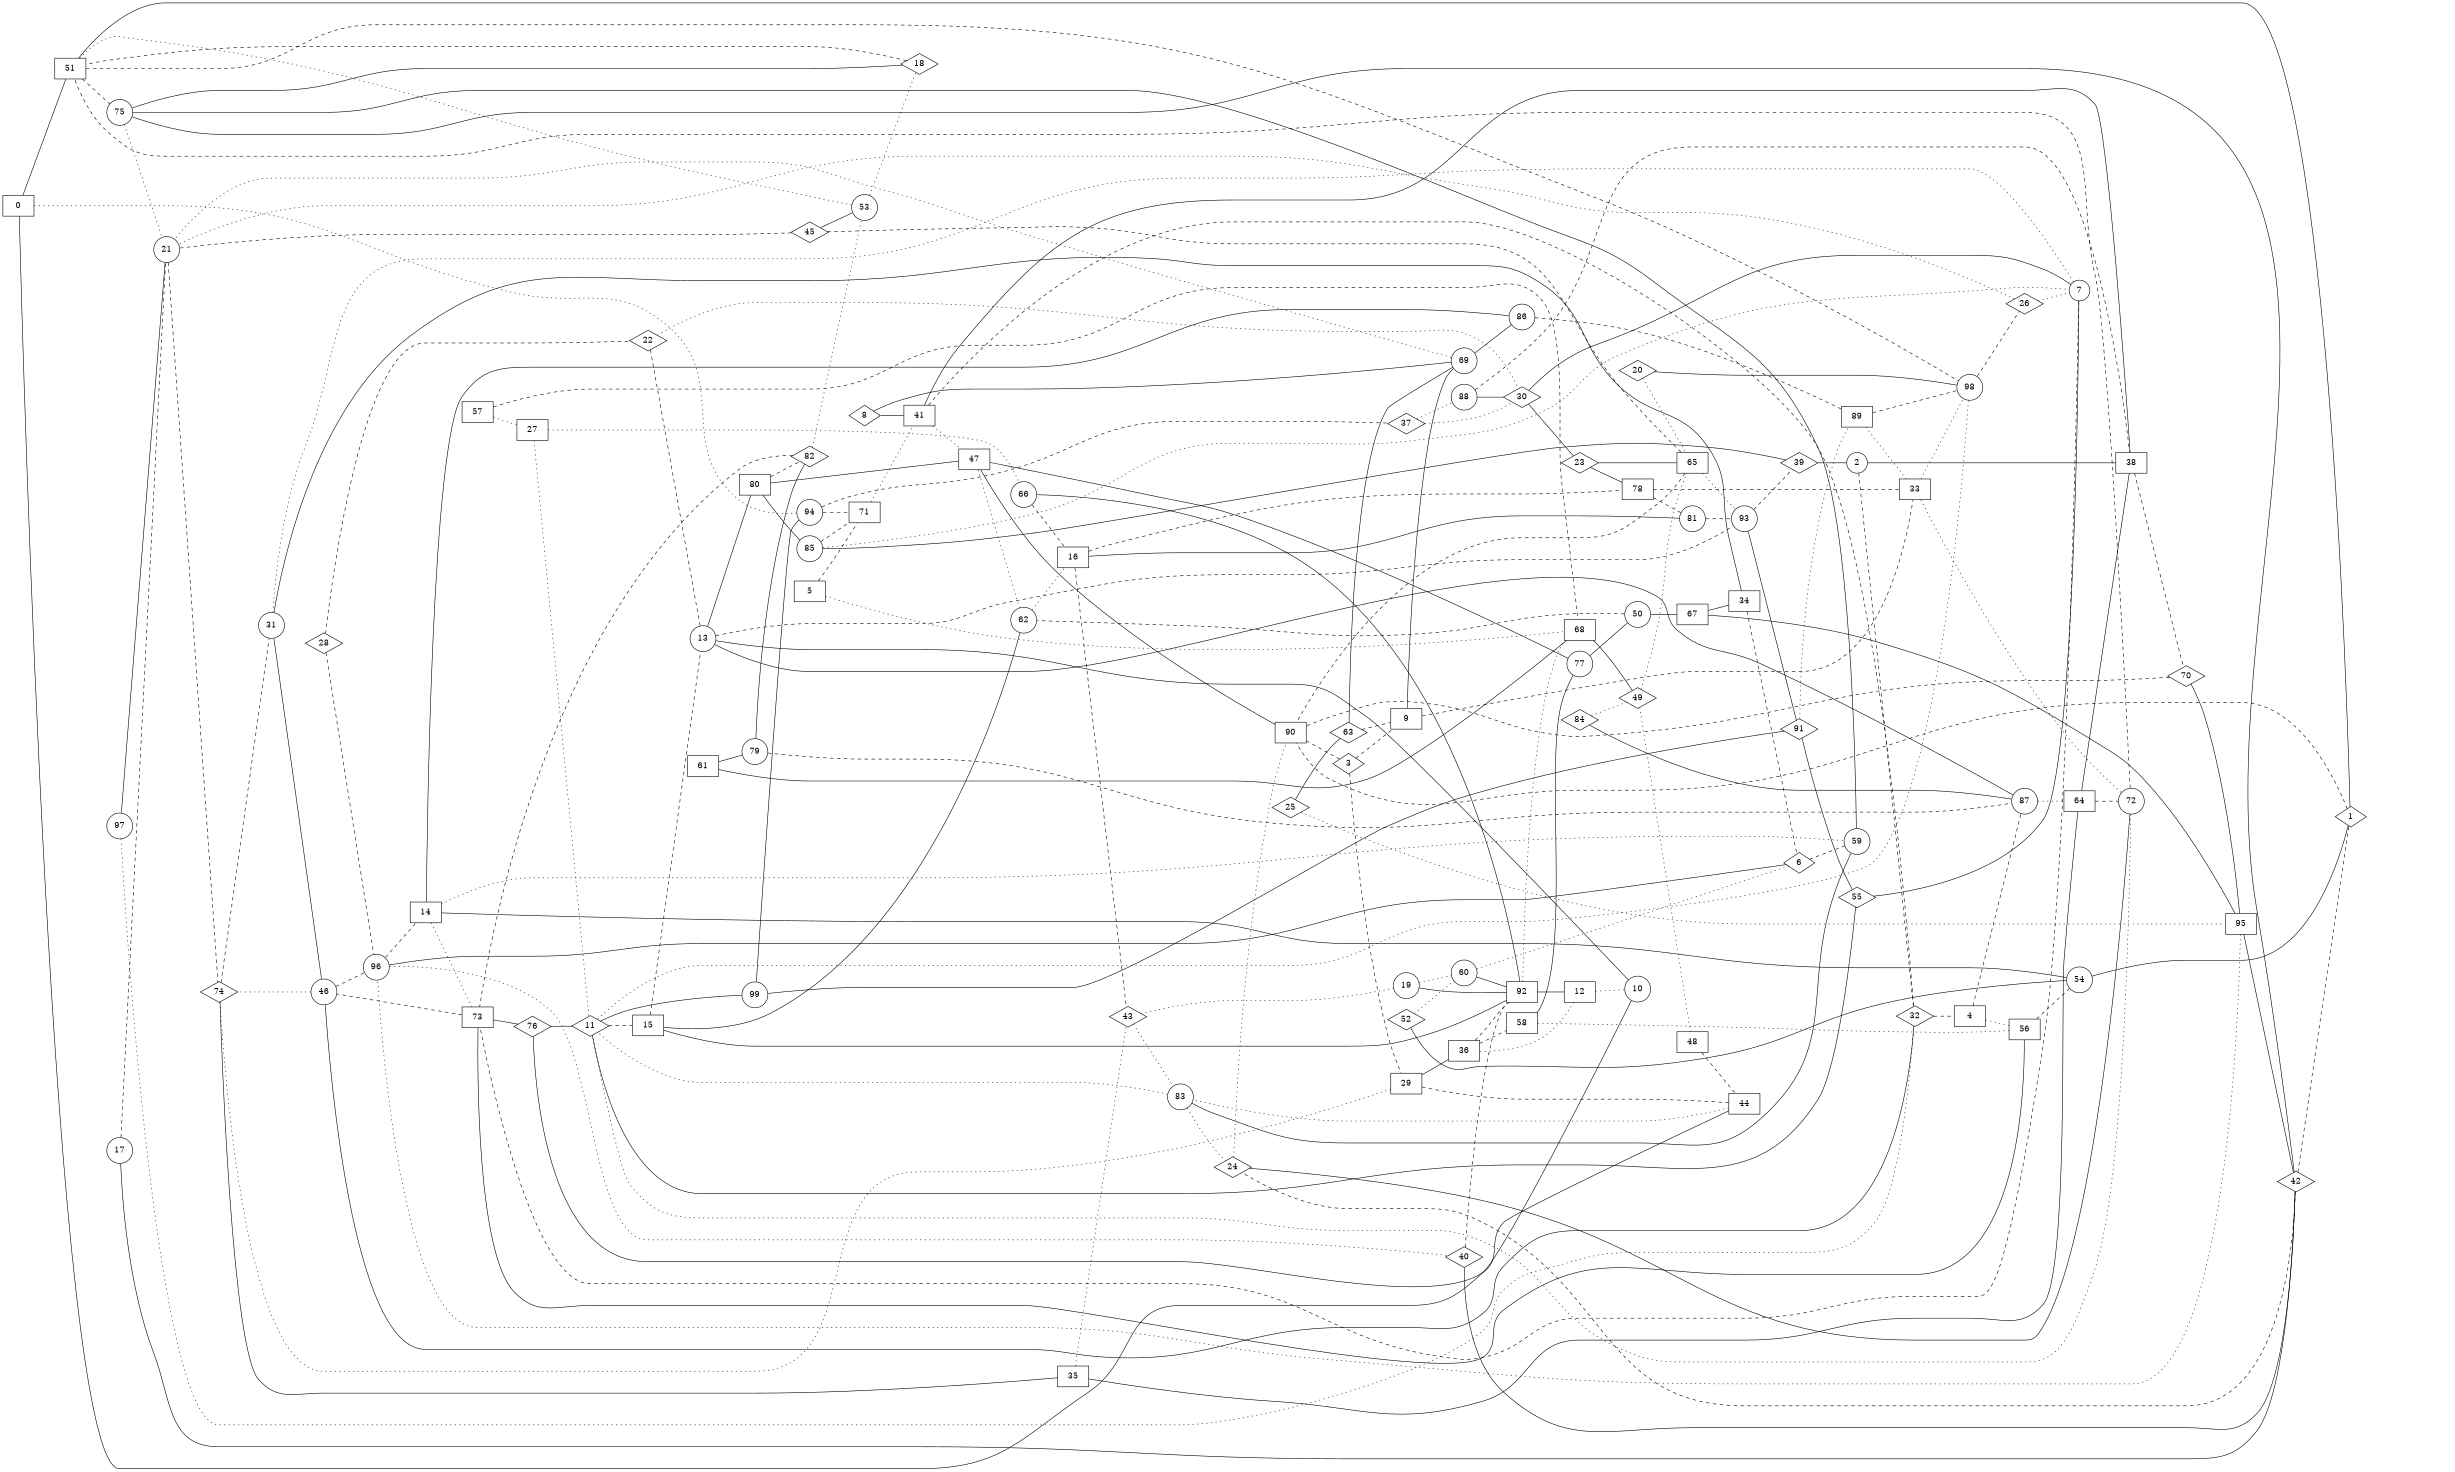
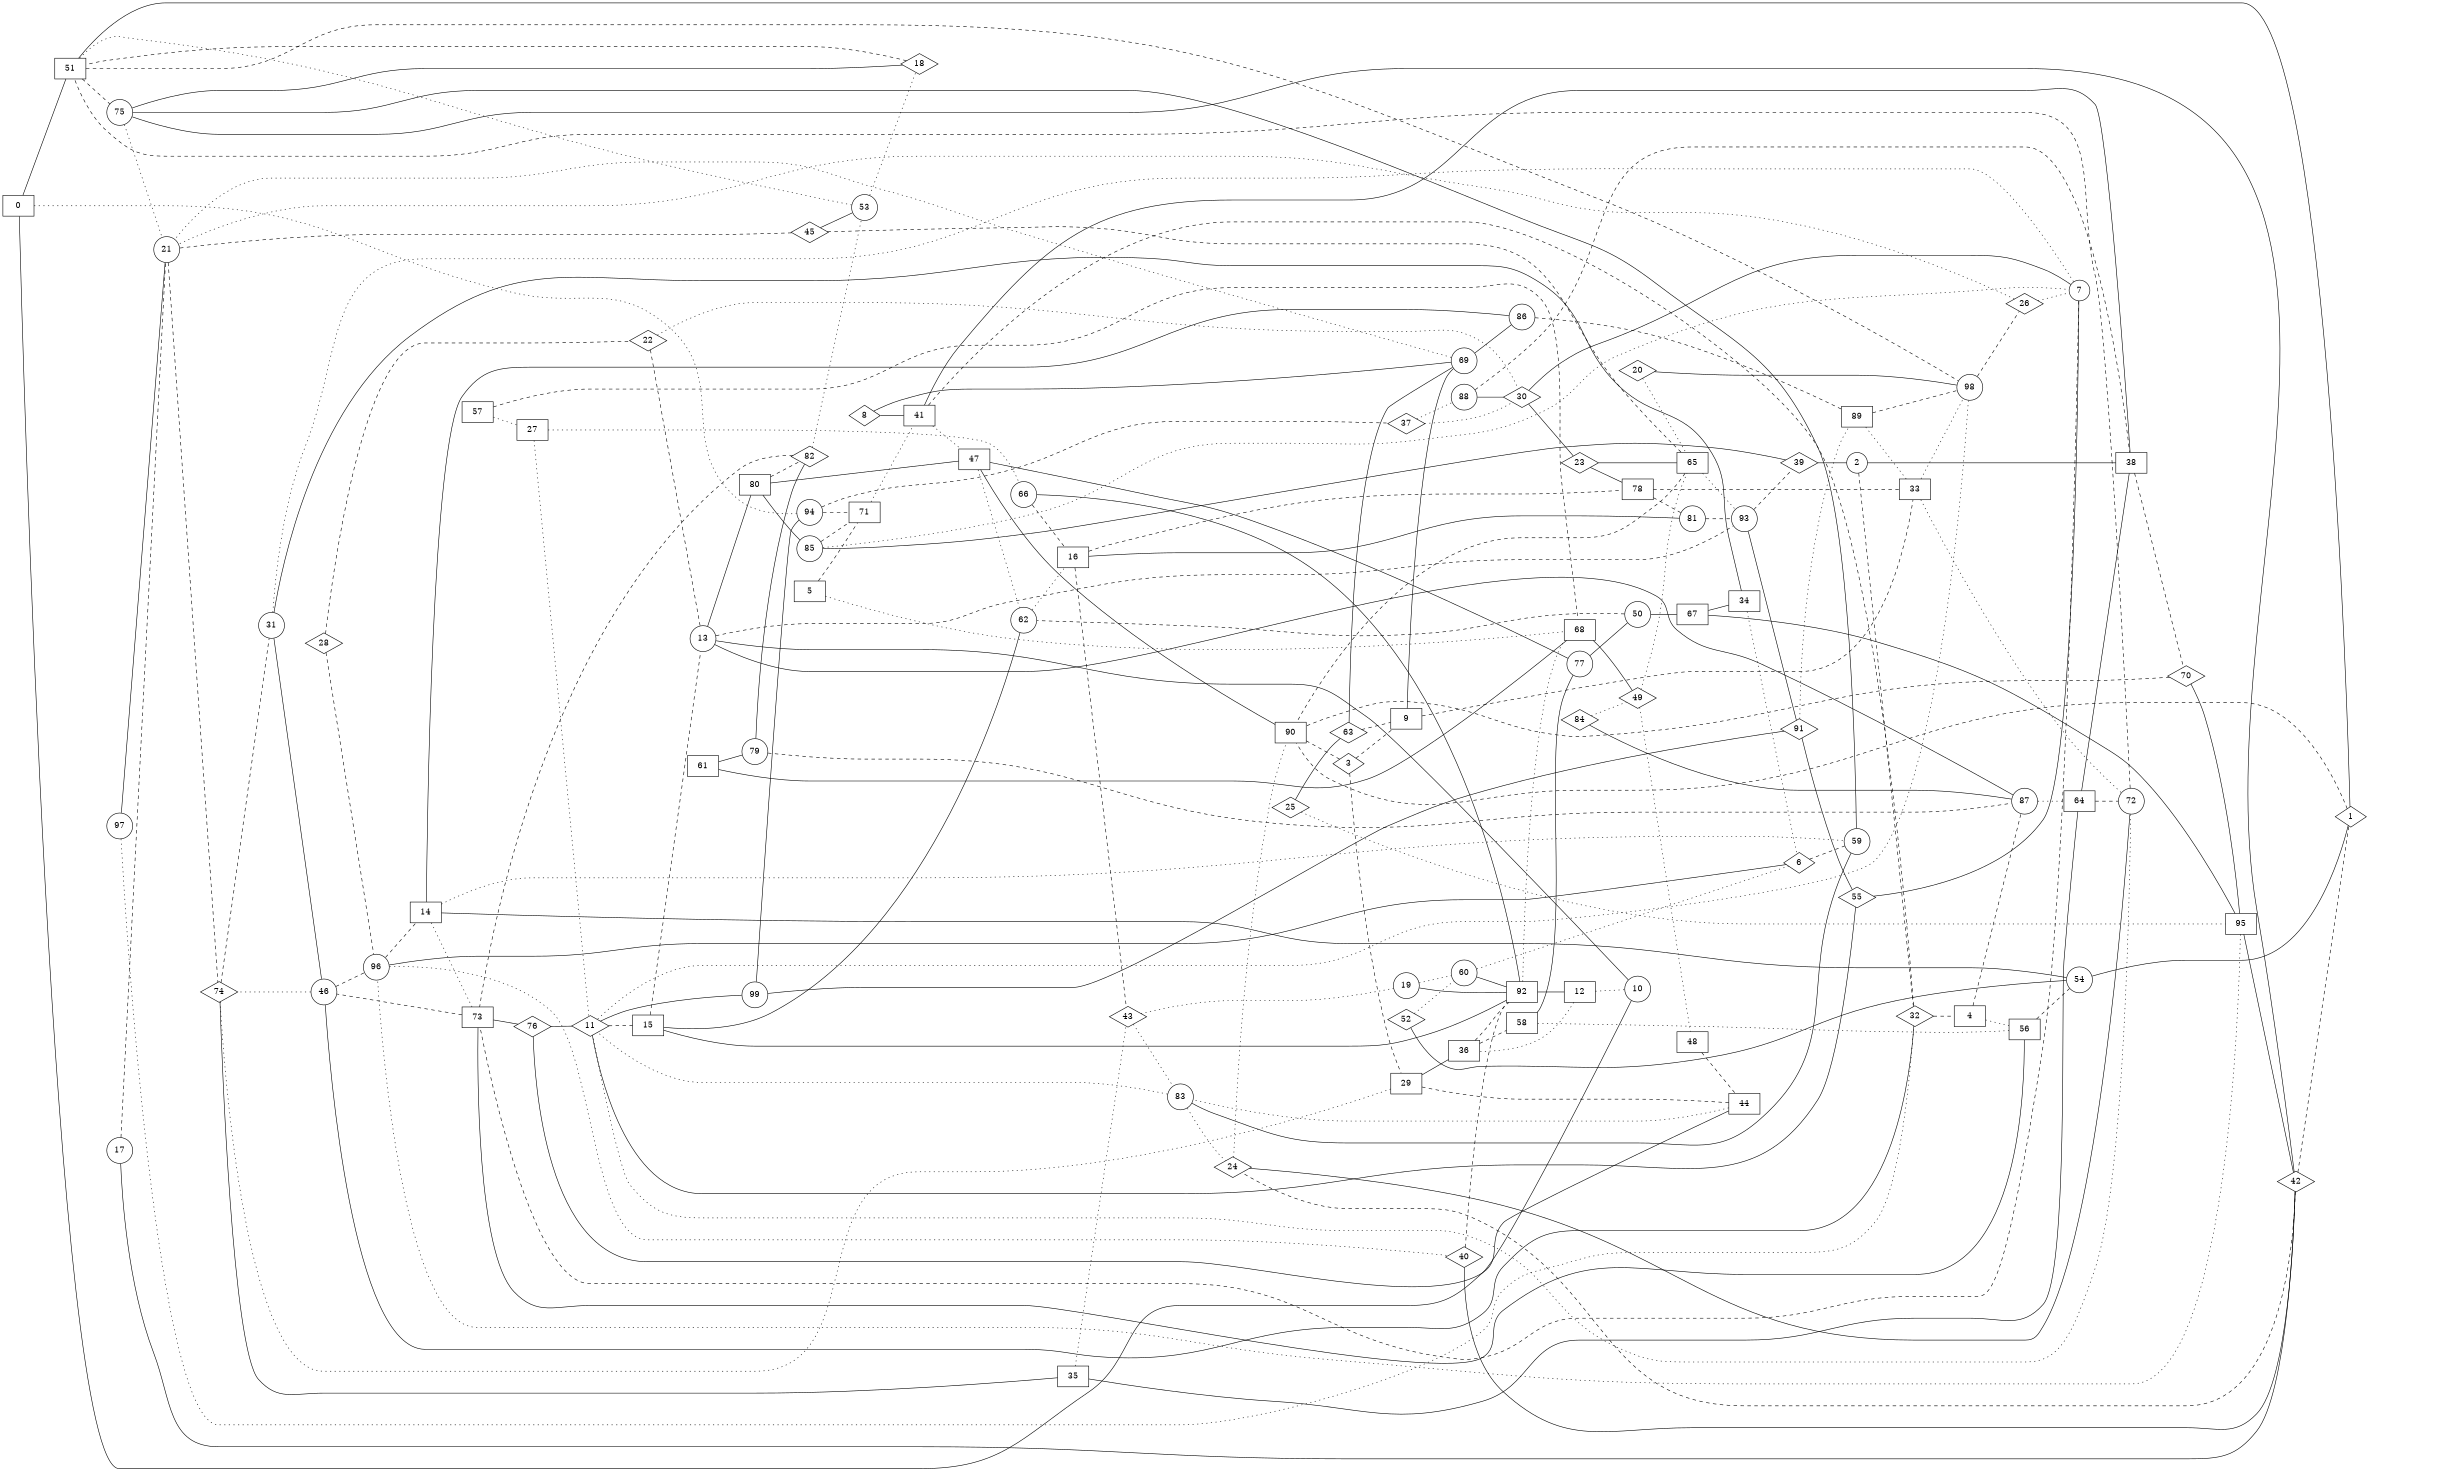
(1771, 727) -> (1771, 727)
